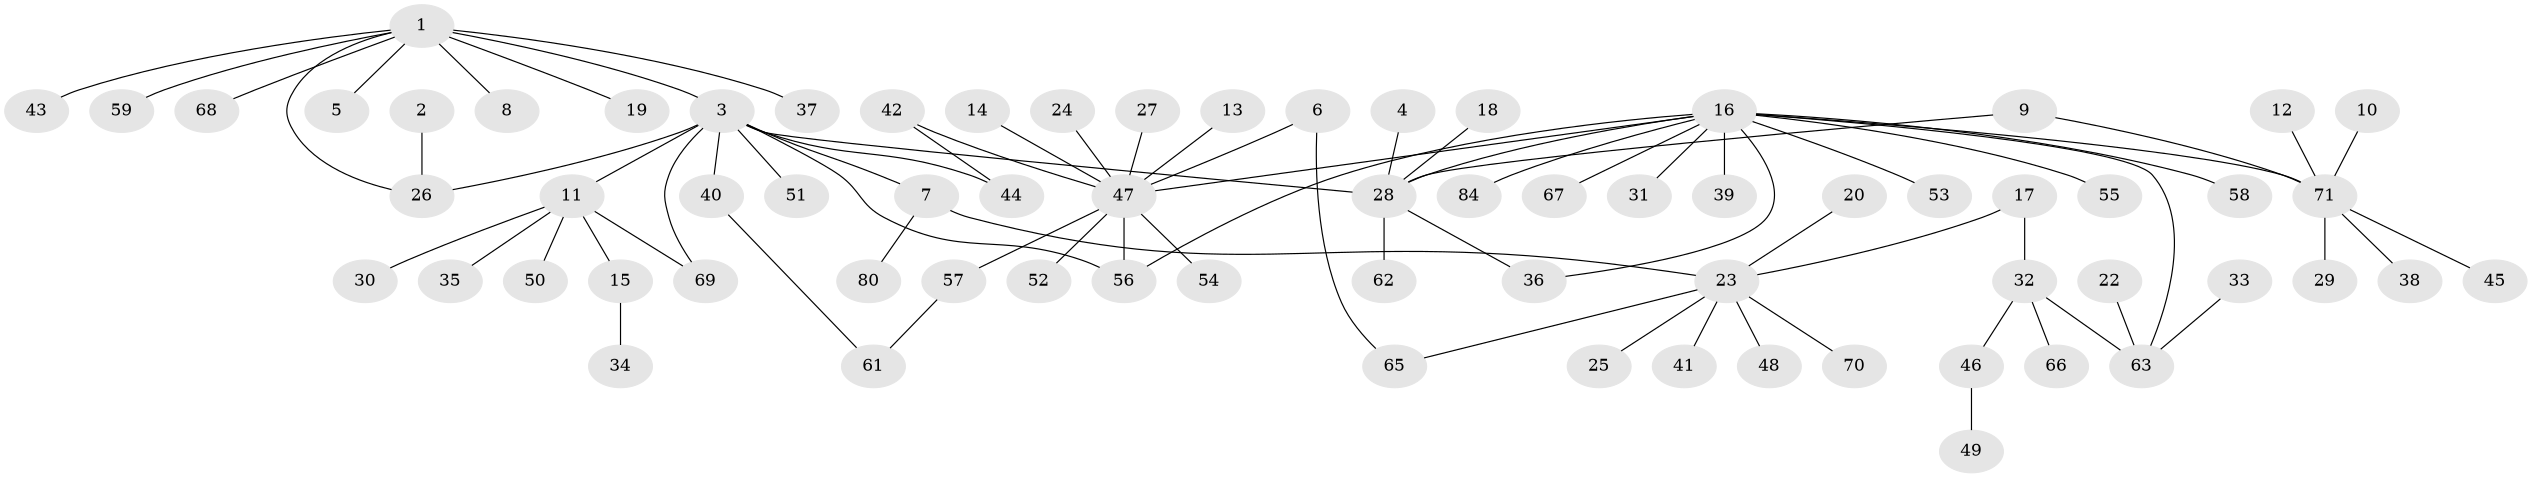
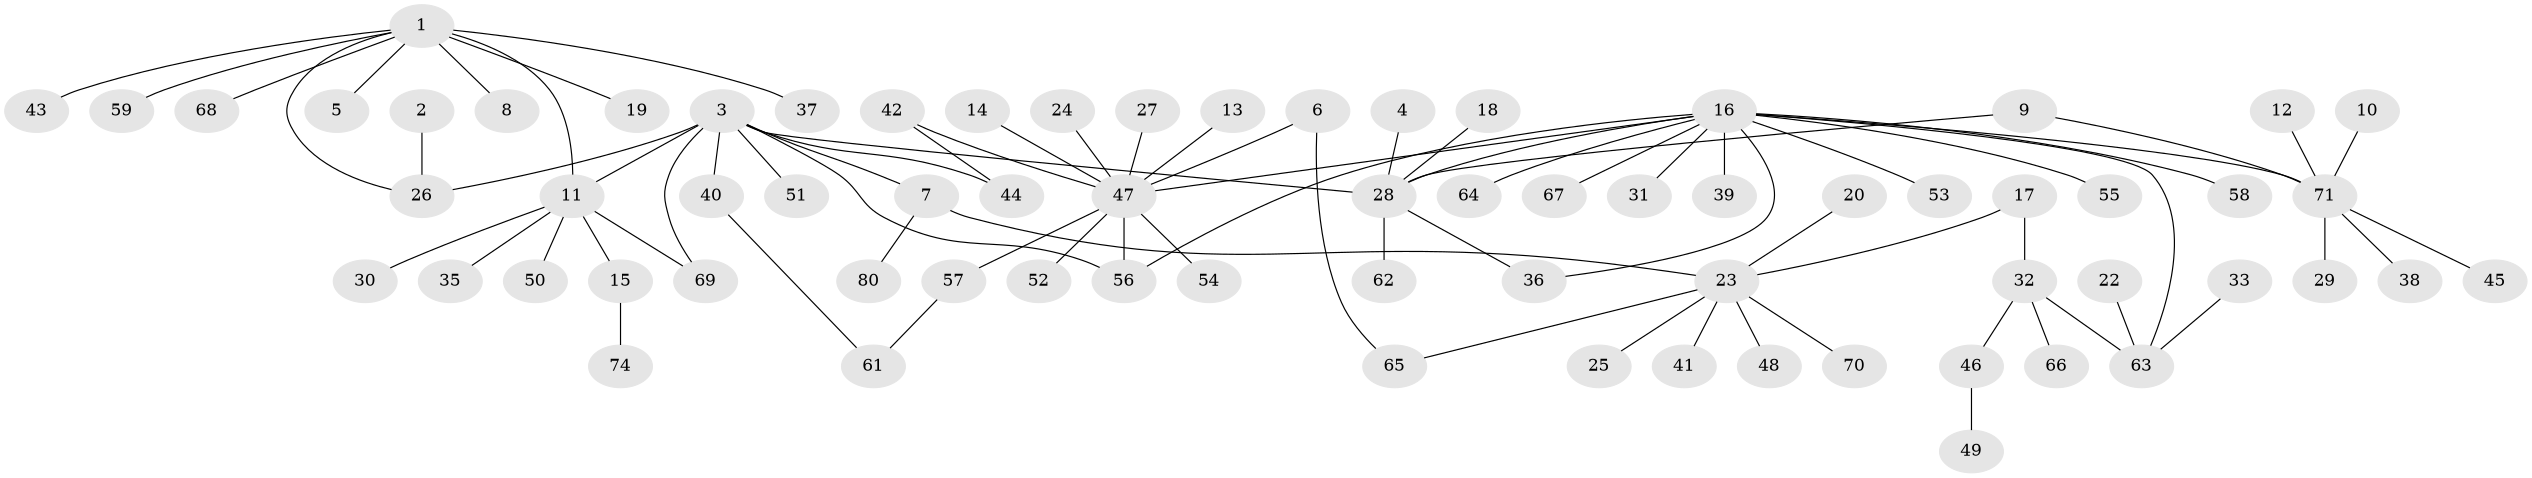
(577, 59) -> (541, 81)
(1469, 196) -> (1469, 196)
(621, 366) -> (621, 366)
